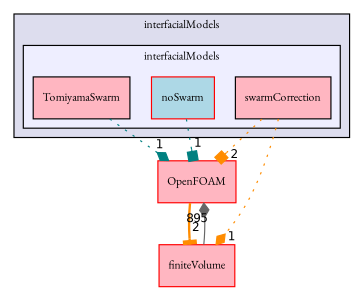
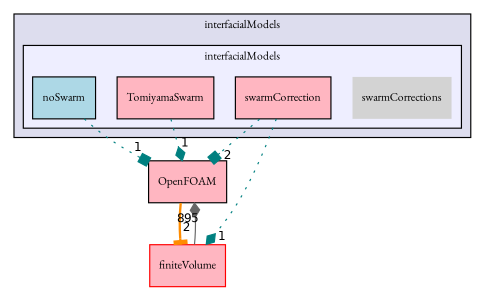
(183, 98) -> (64, 98)
none -> (402, 98)
(244, 136) -> (230, 145)
(258, 180) -> (251, 179)
(197, 182) -> (188, 182)
